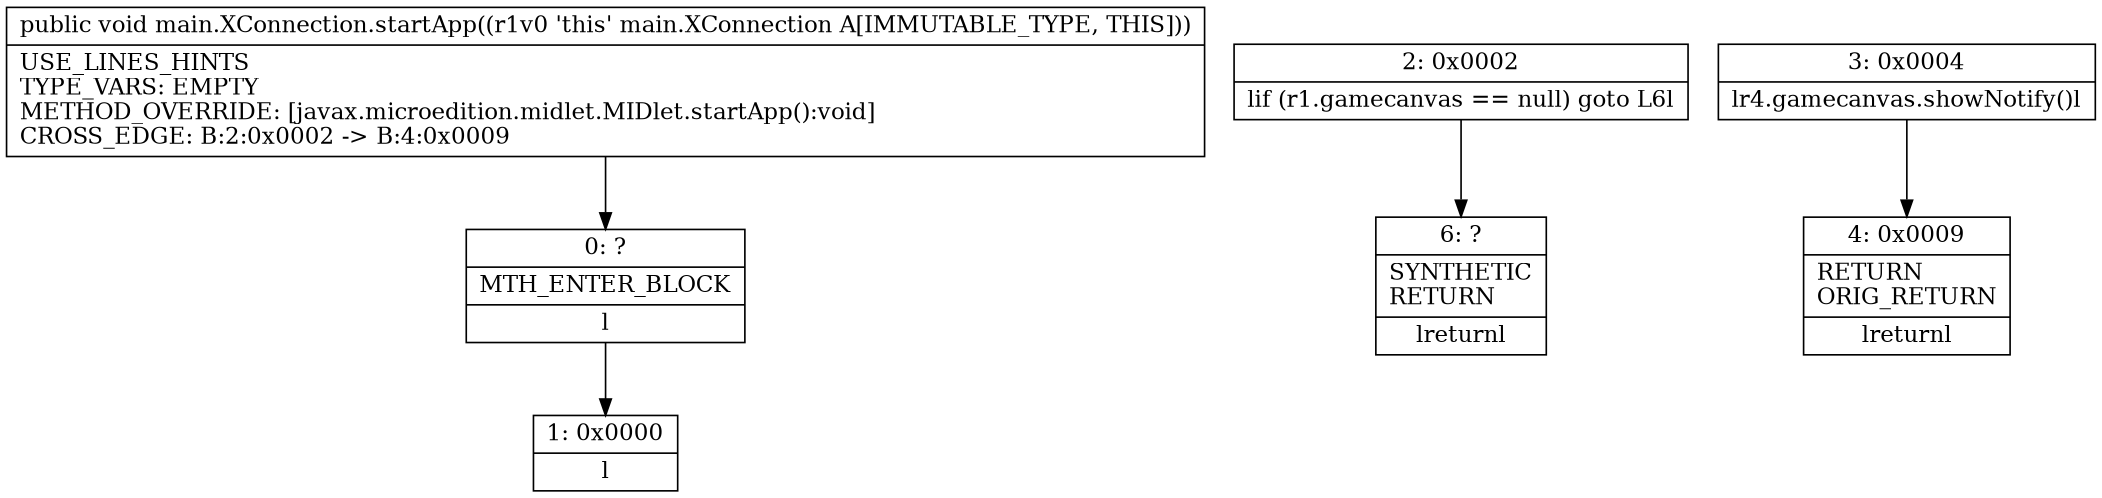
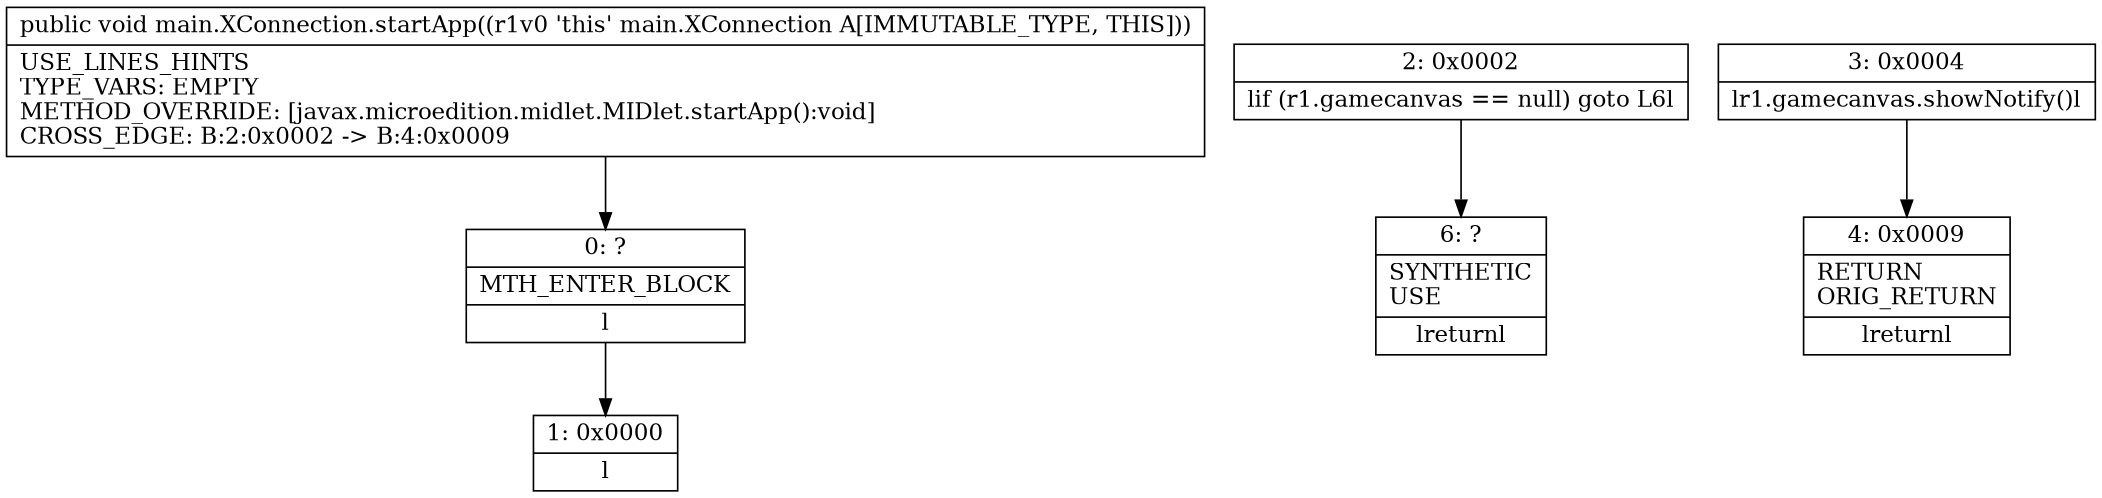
(1907, 100) -> (1907, 100)
(1442, 297) -> (1416, 297)
